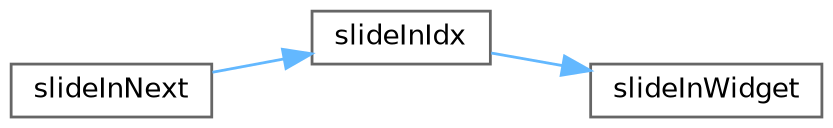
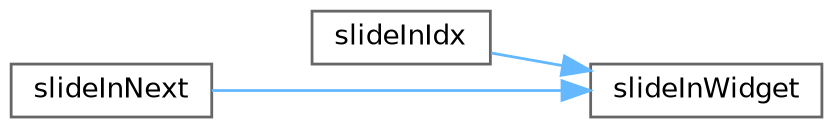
(248, 66) -> (387, 91)
